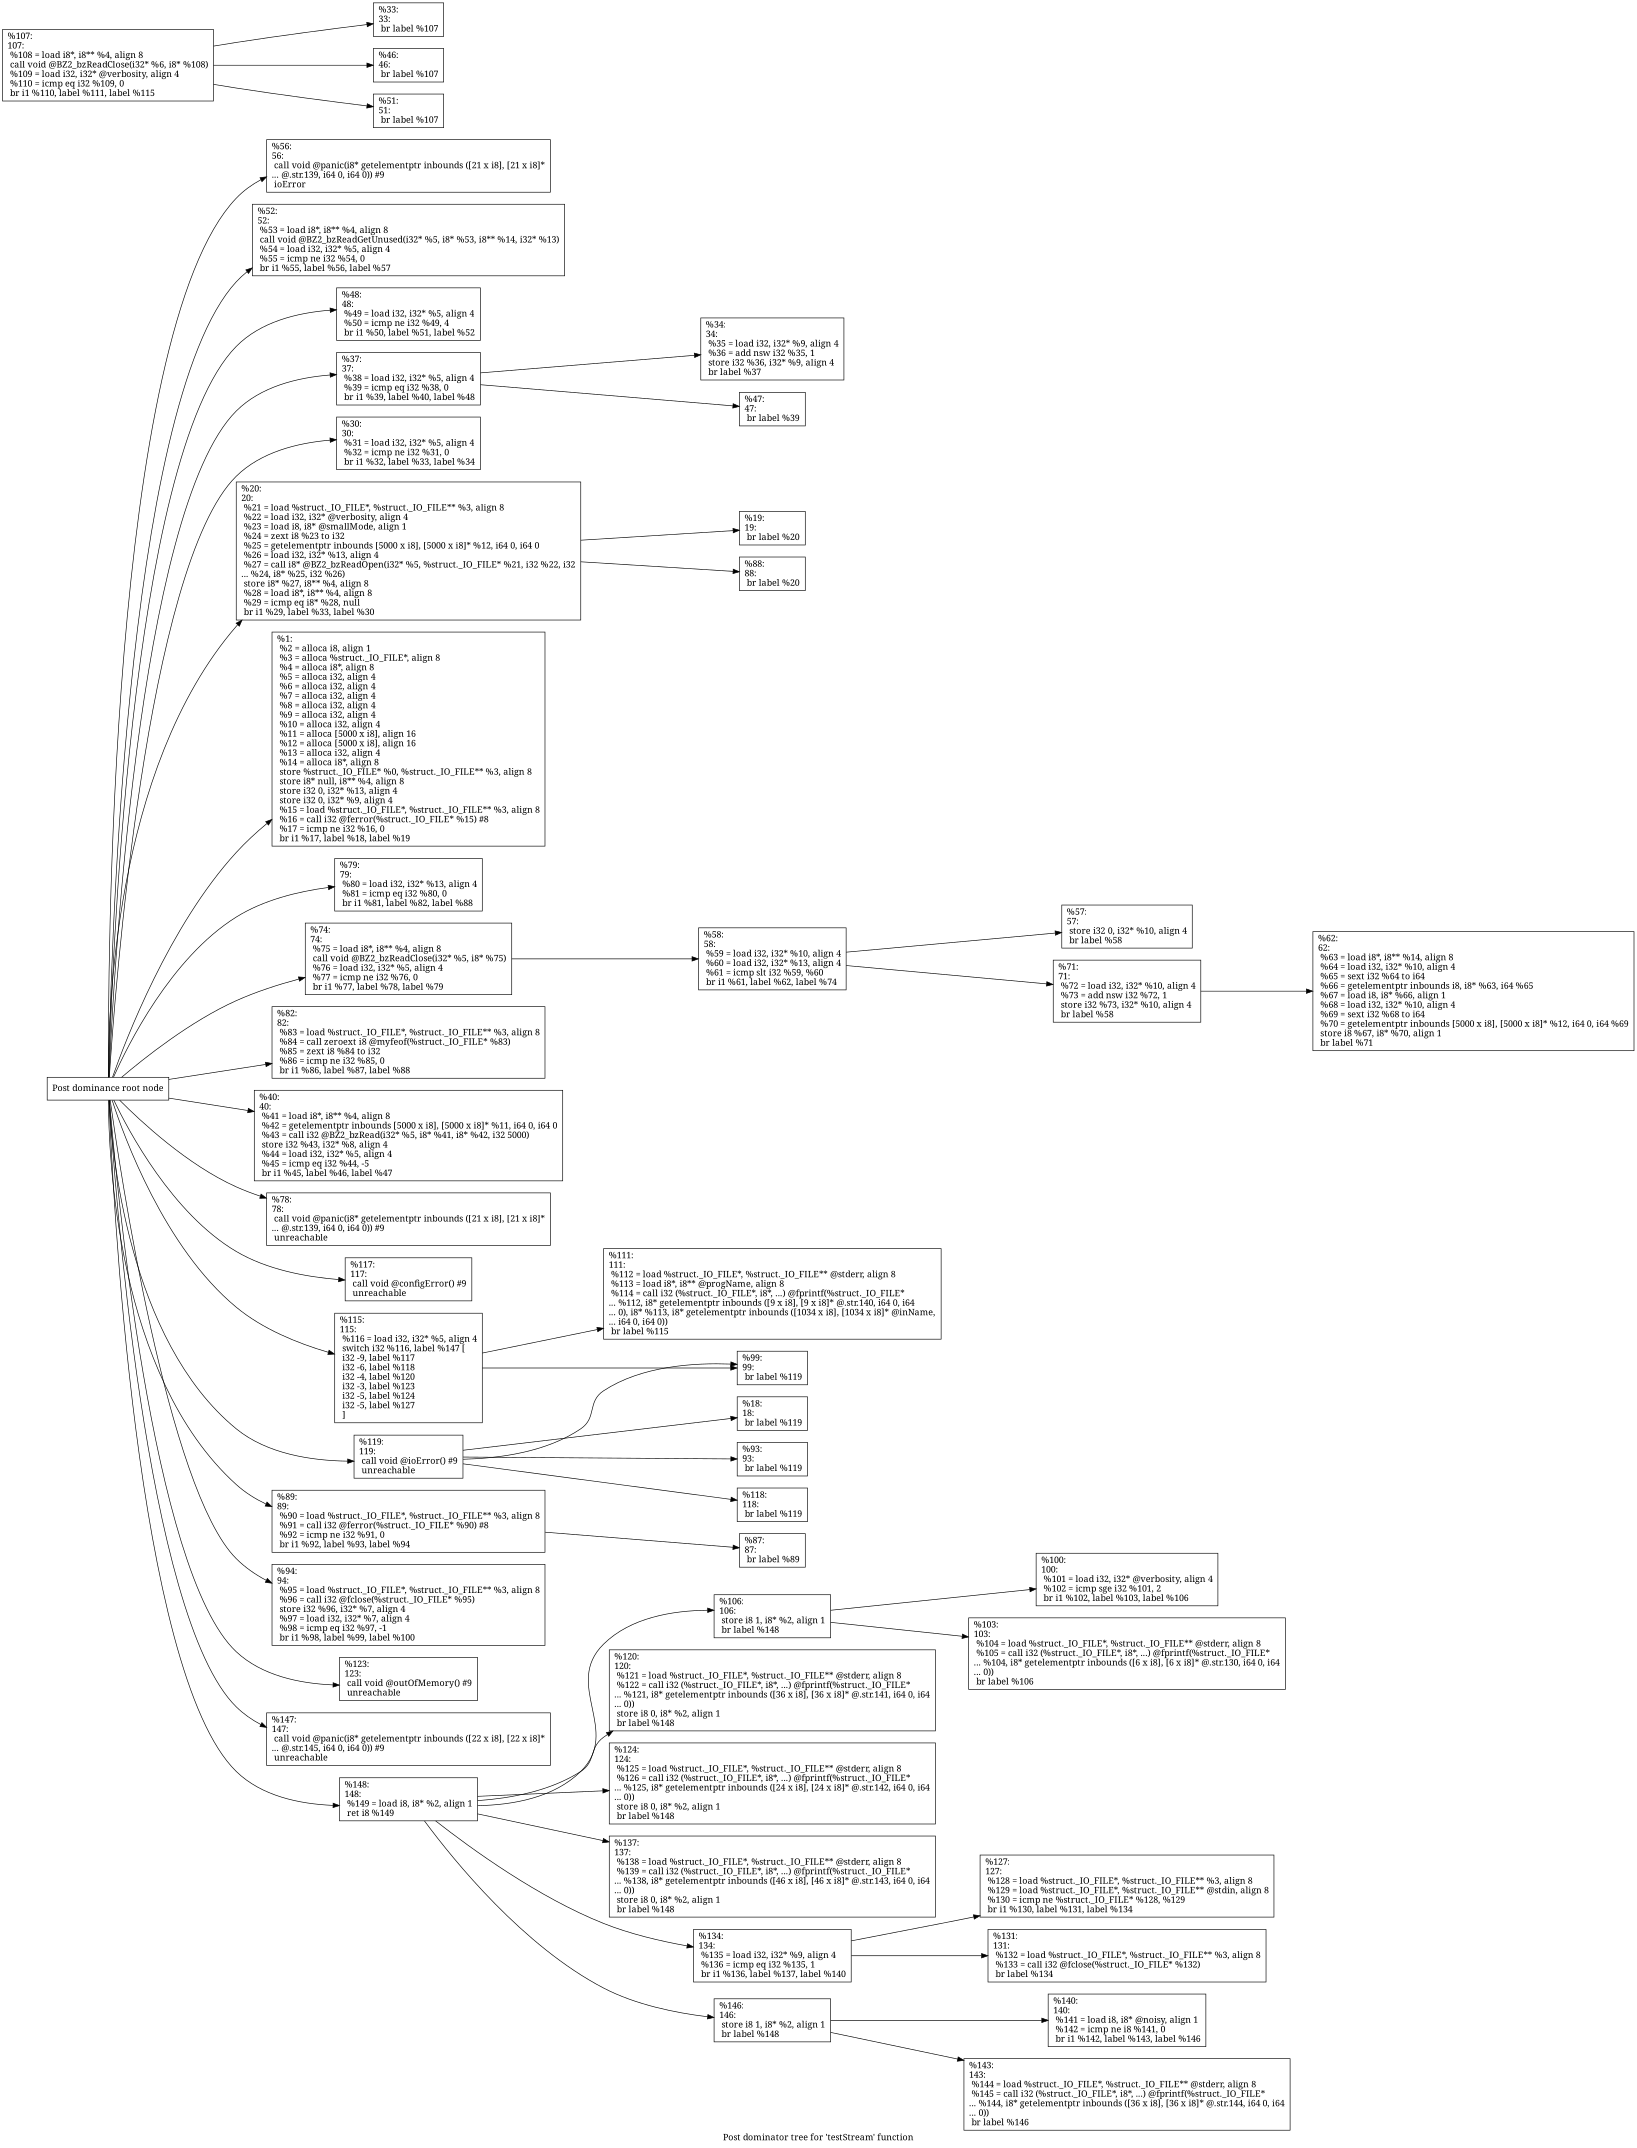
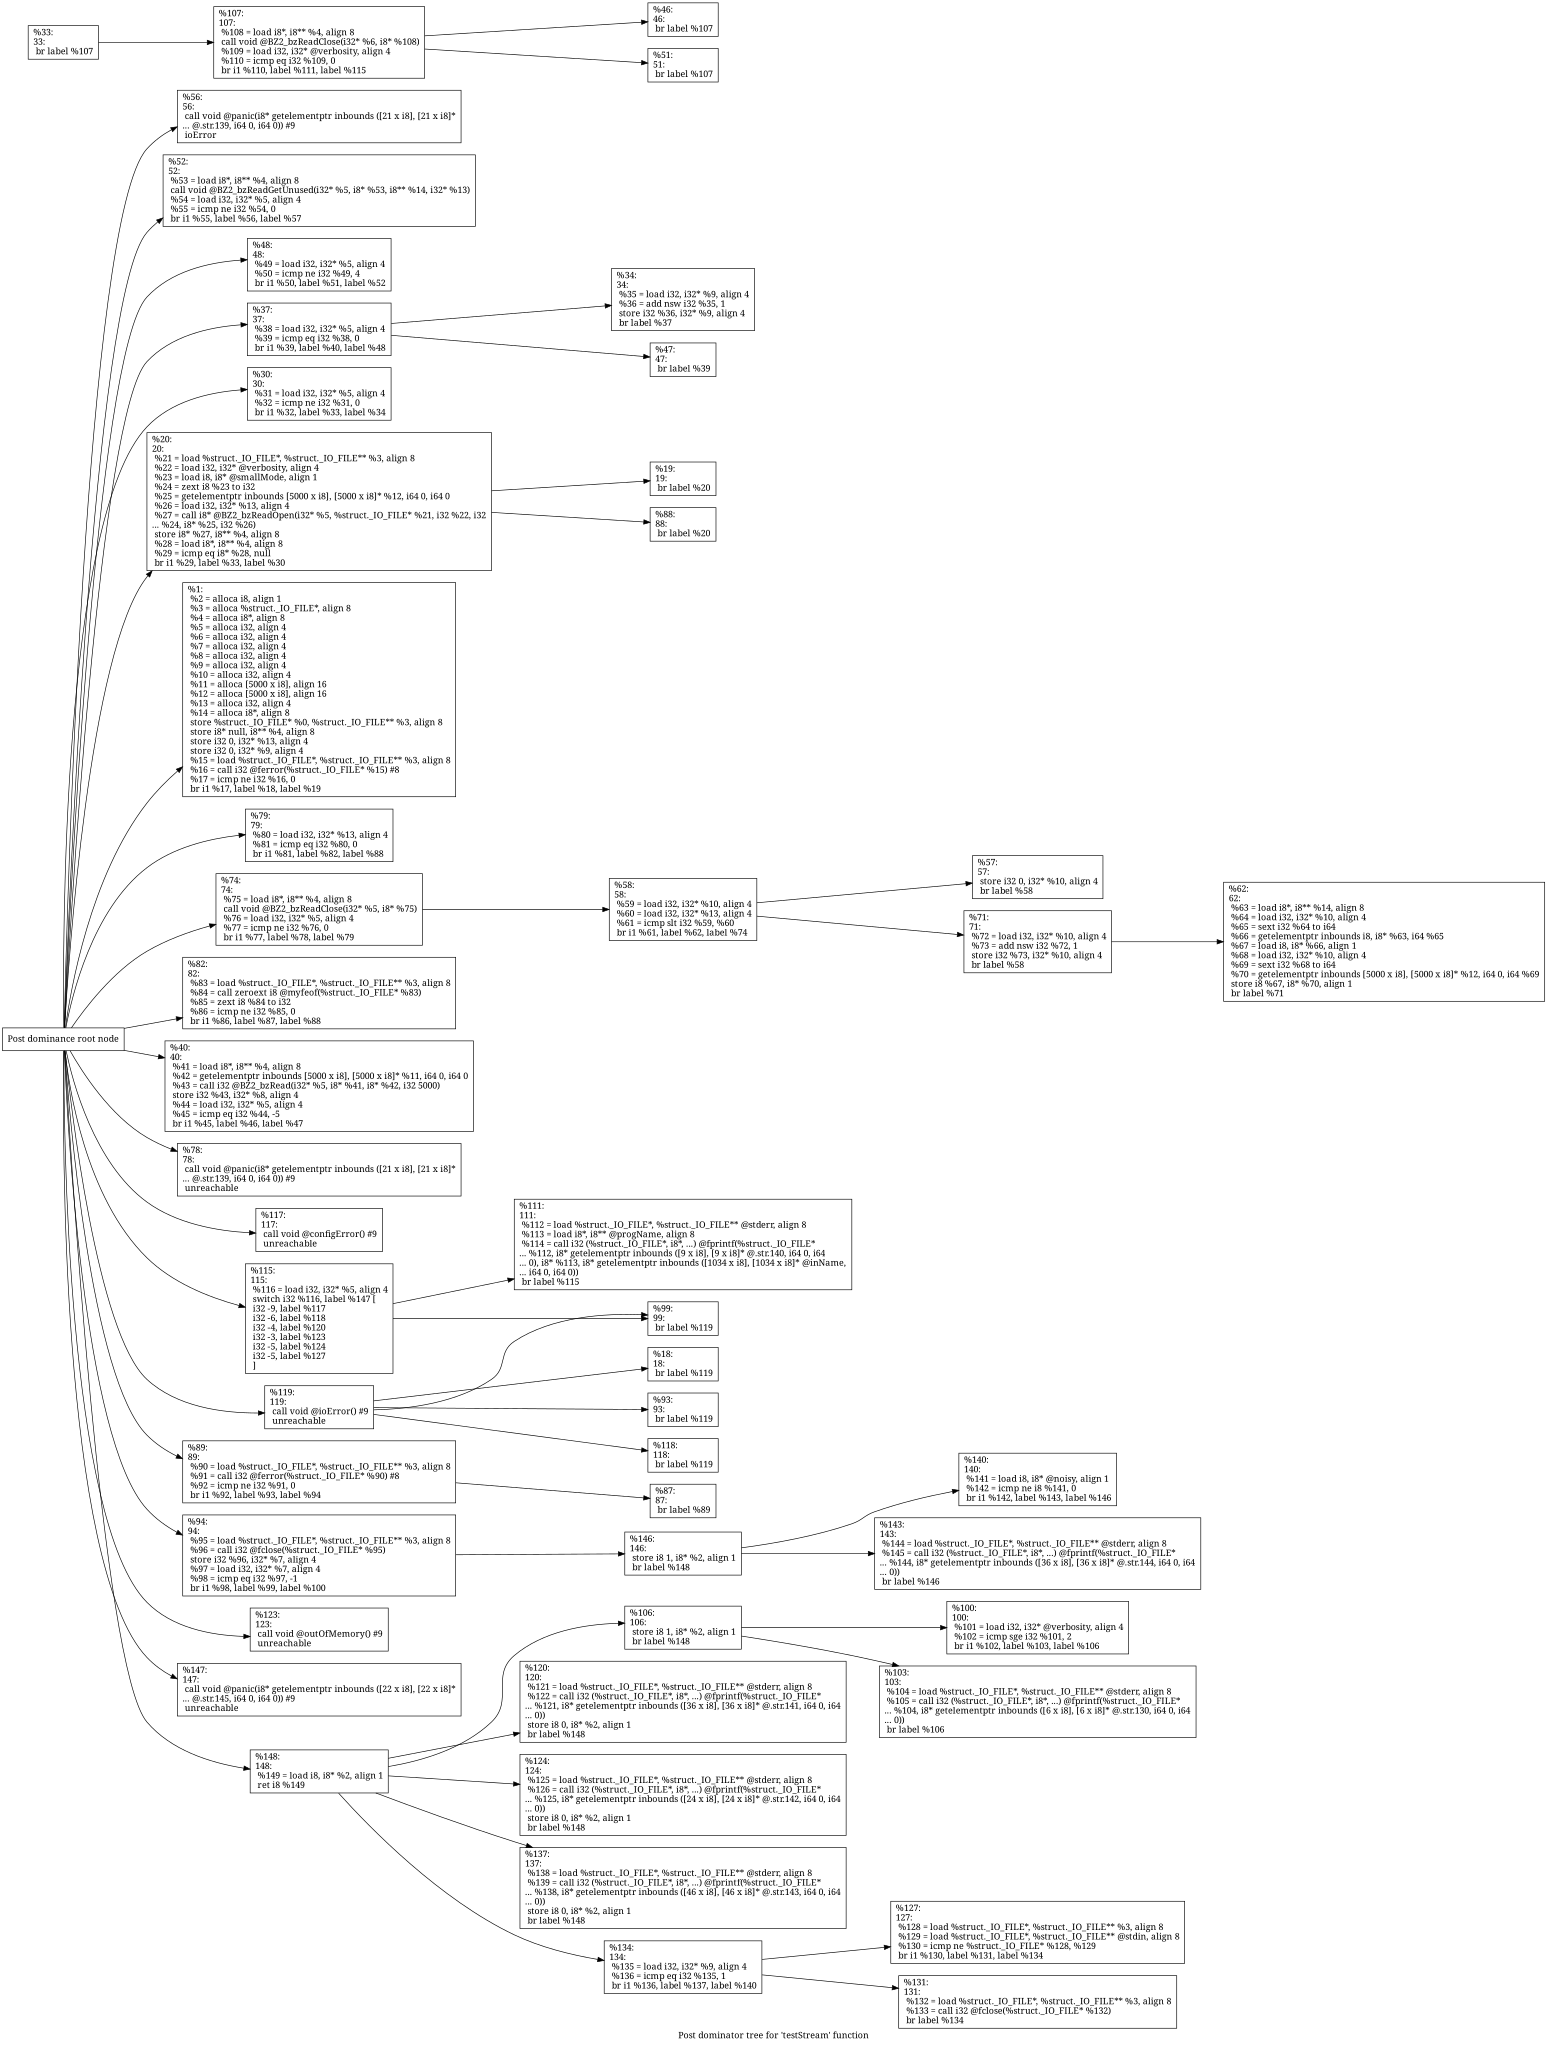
(290, 35) -> (153, 42)
(546, 1950) -> (537, 1554)
